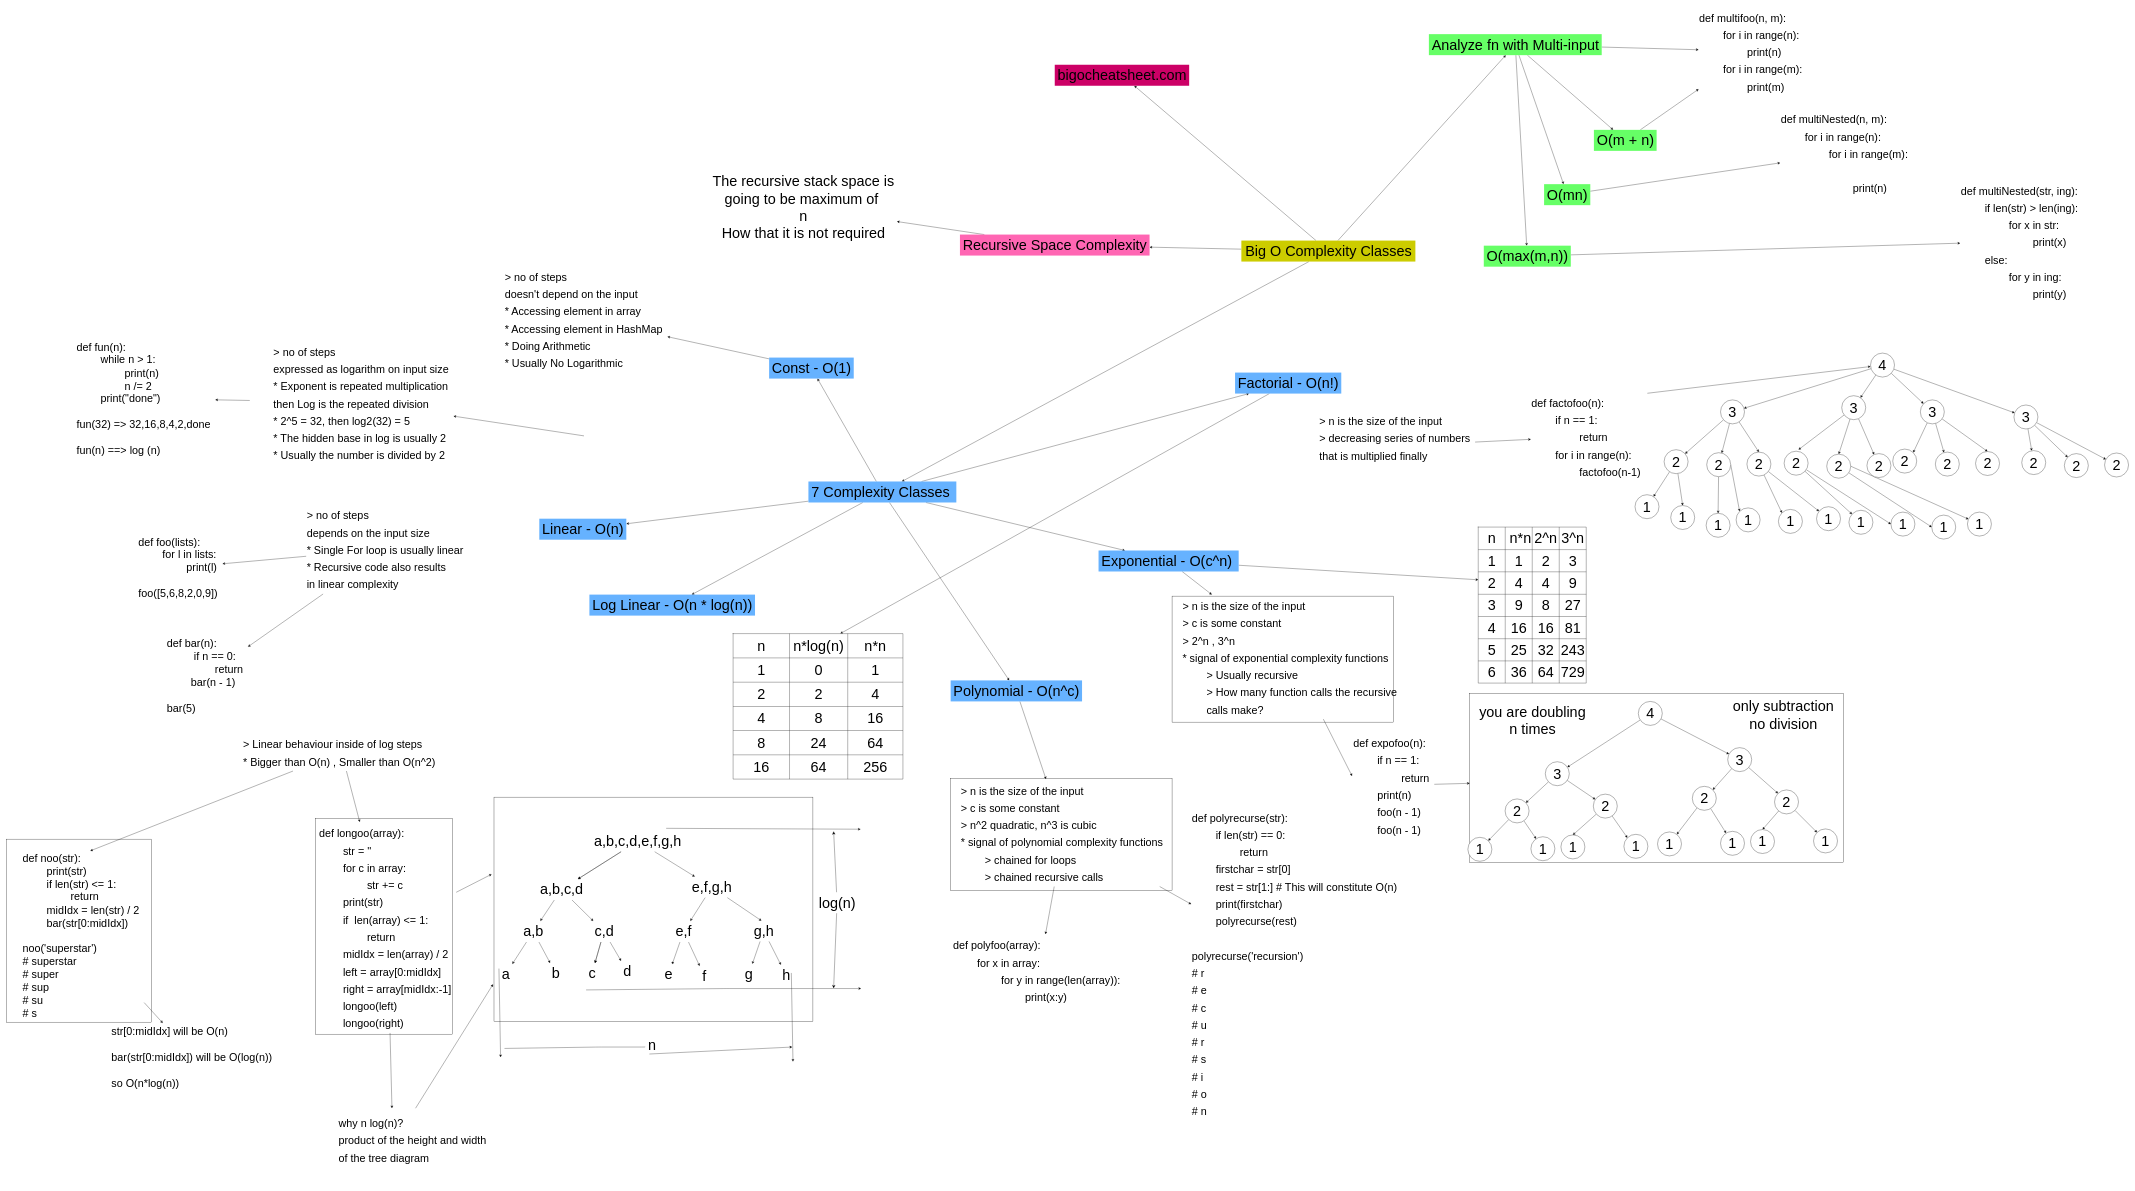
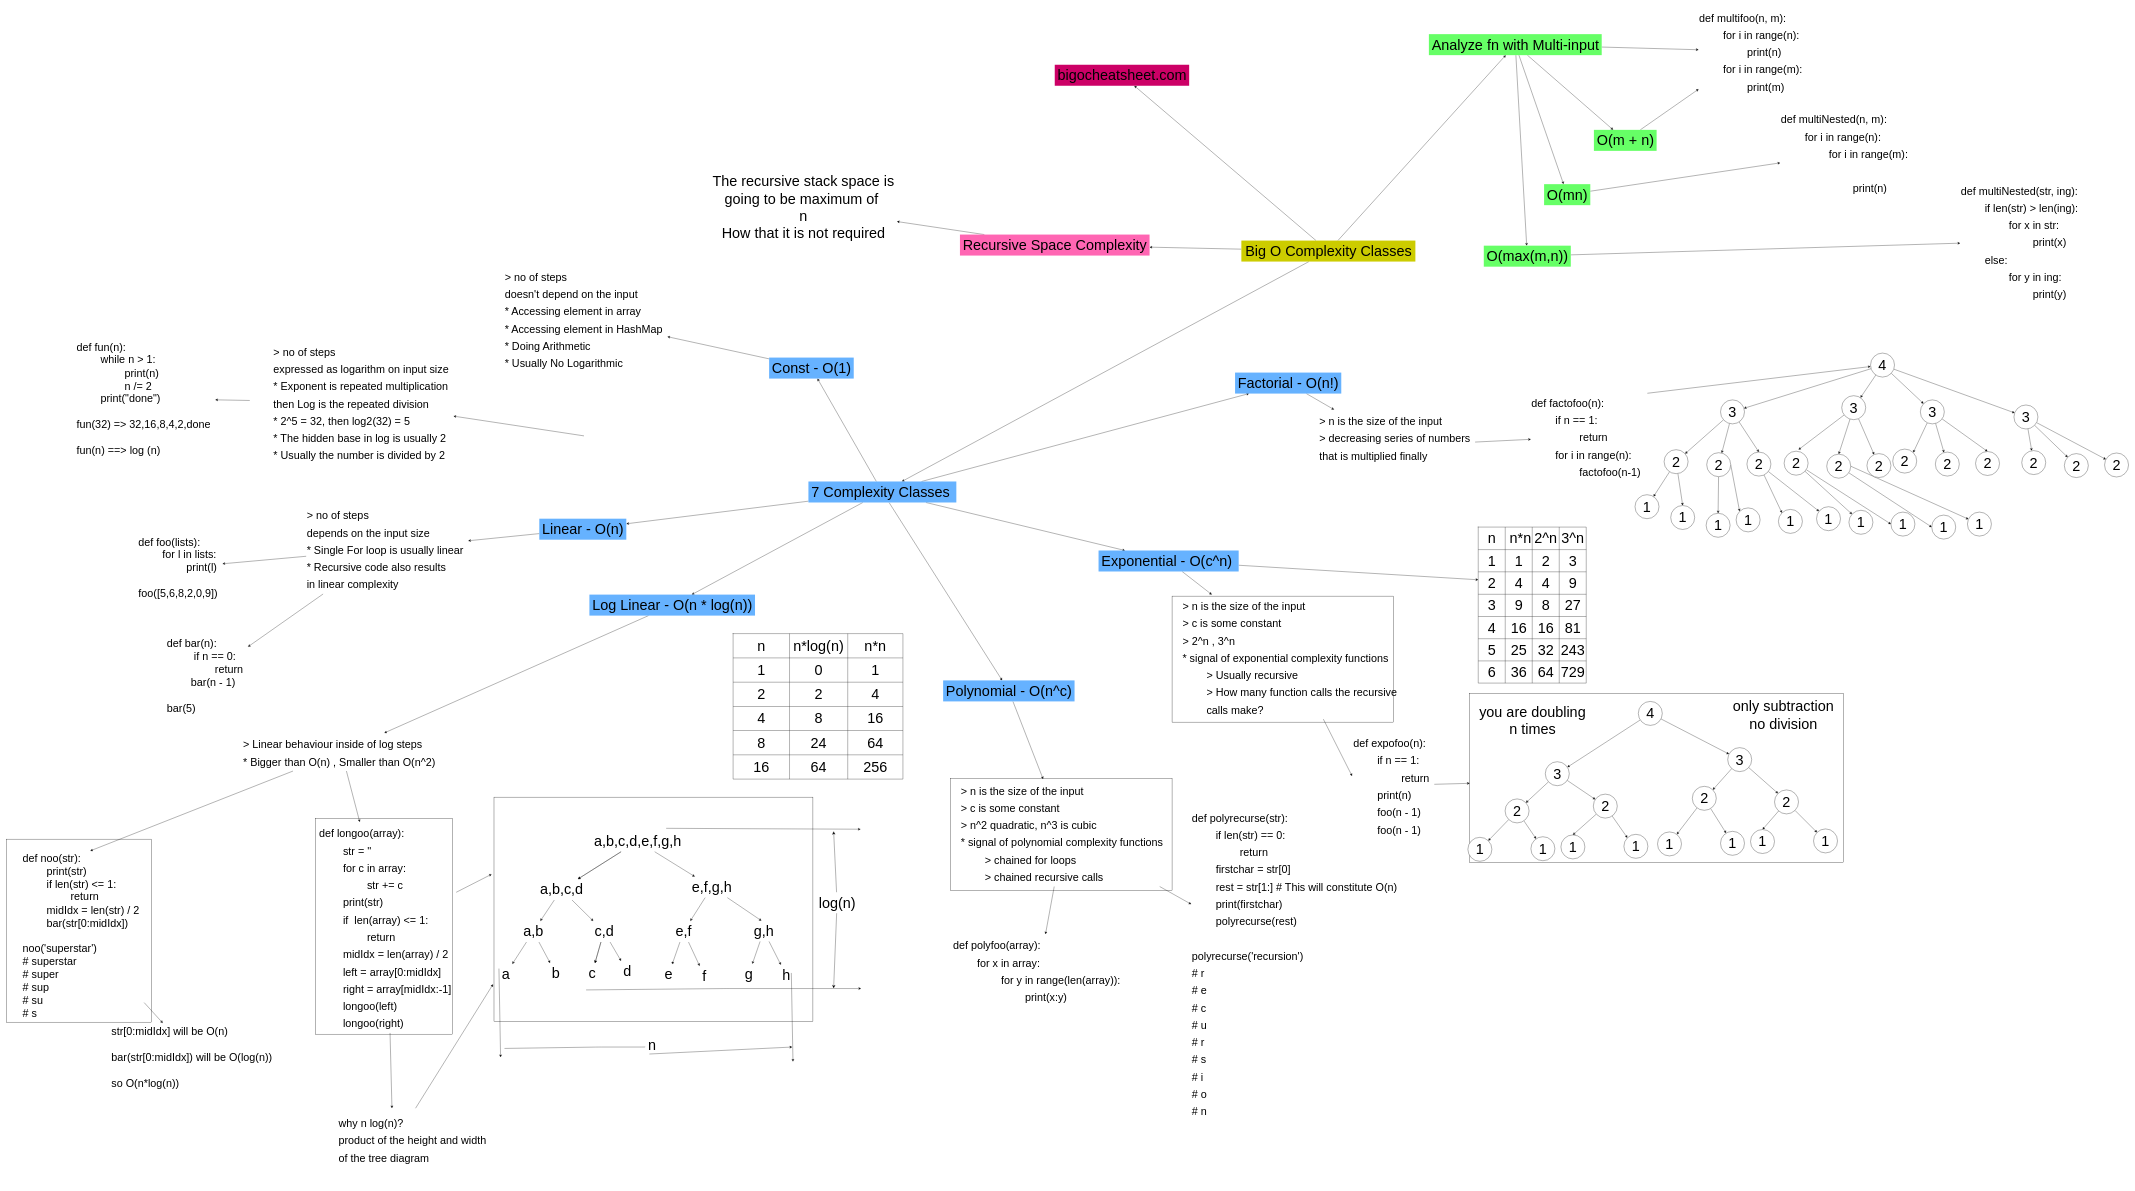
(1057, 512) -> (1331, 408)
none -> (471, 540)
(1016, 691) -> (1009, 691)
none -> (387, 732)
